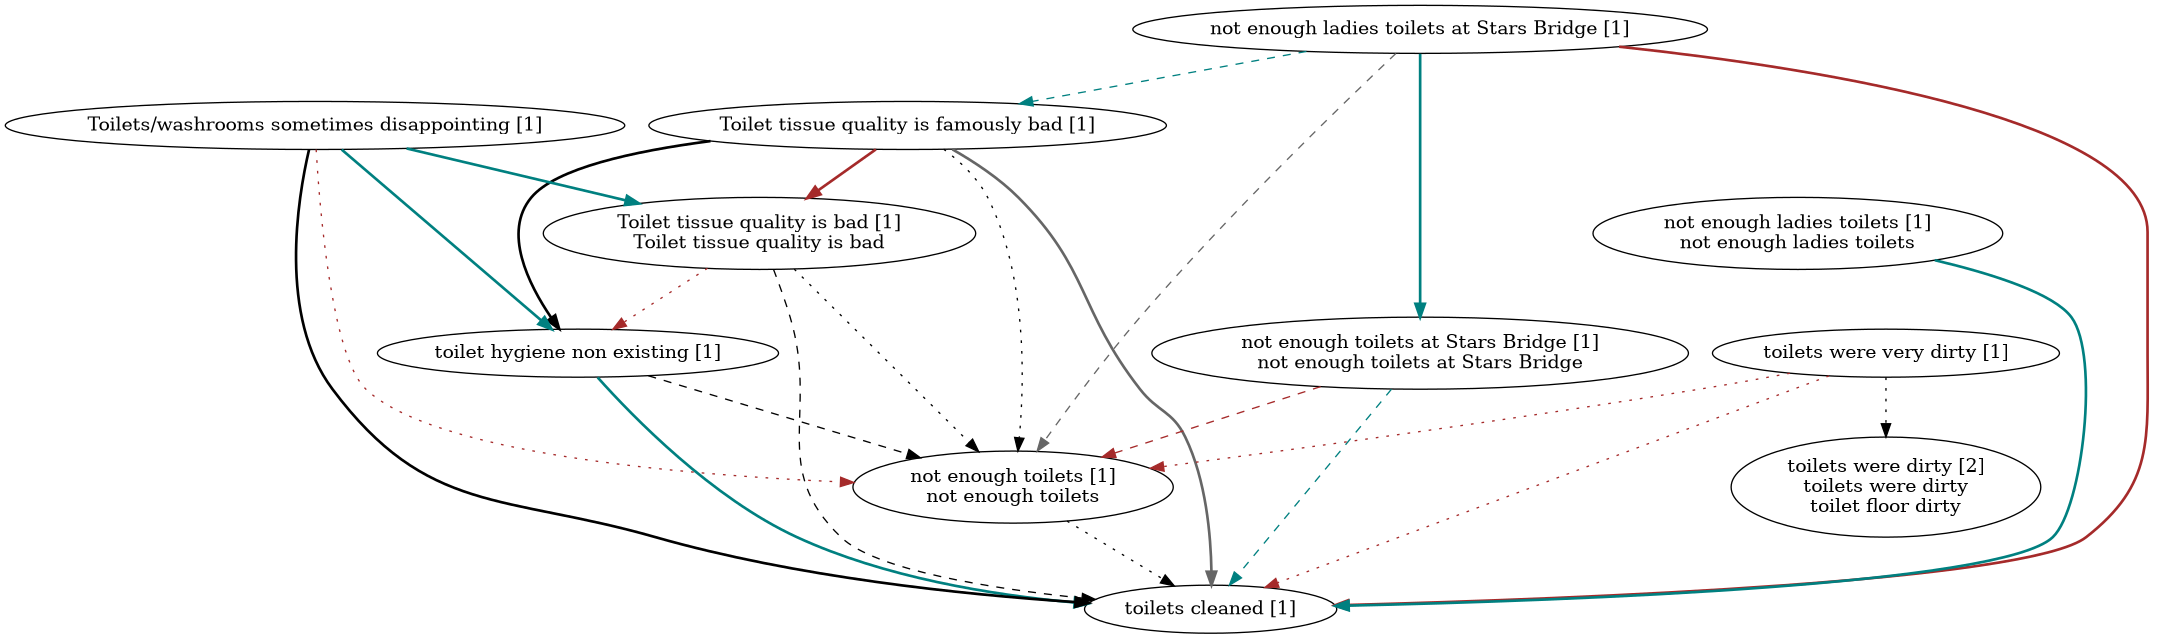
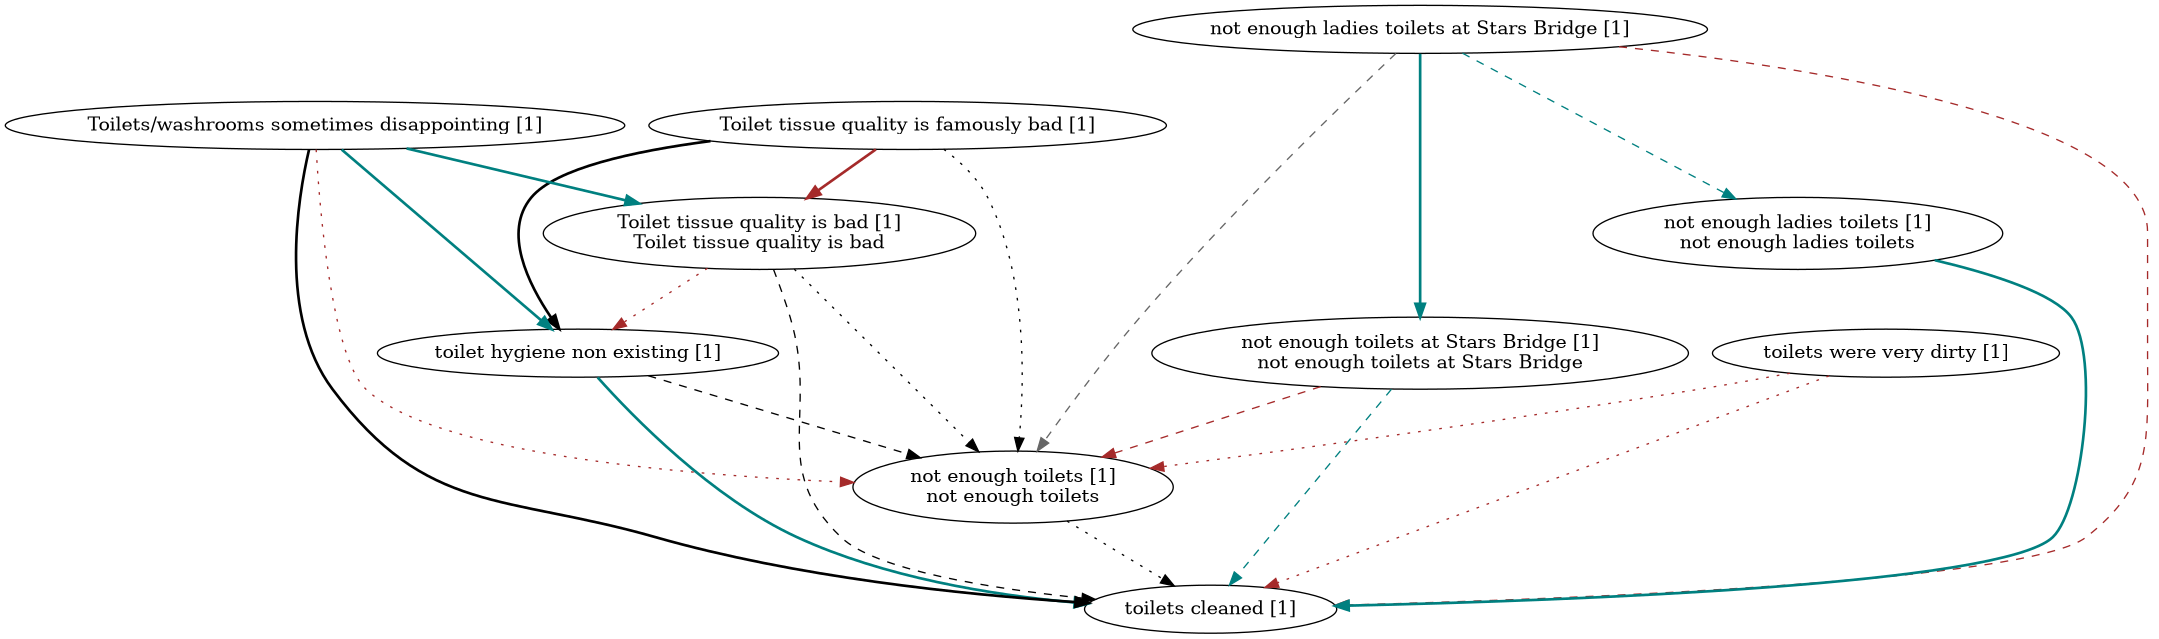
(1169, 76) -> (1593, 123)
(1104, 334) -> none
(2137, 473) -> (2137, 473)
(1886, 487) -> none
